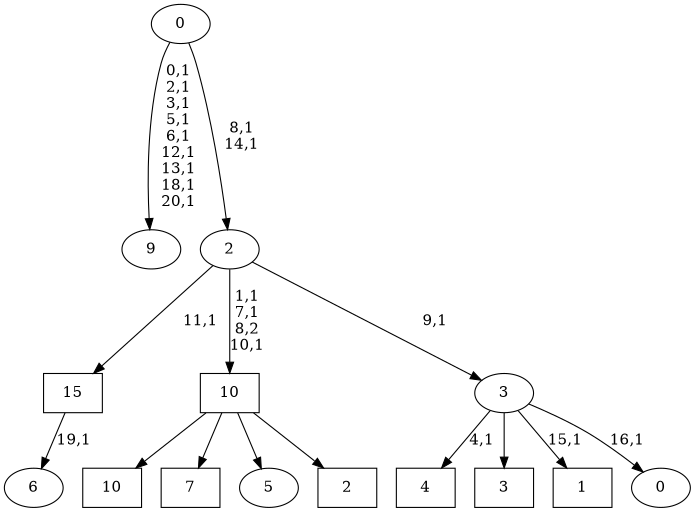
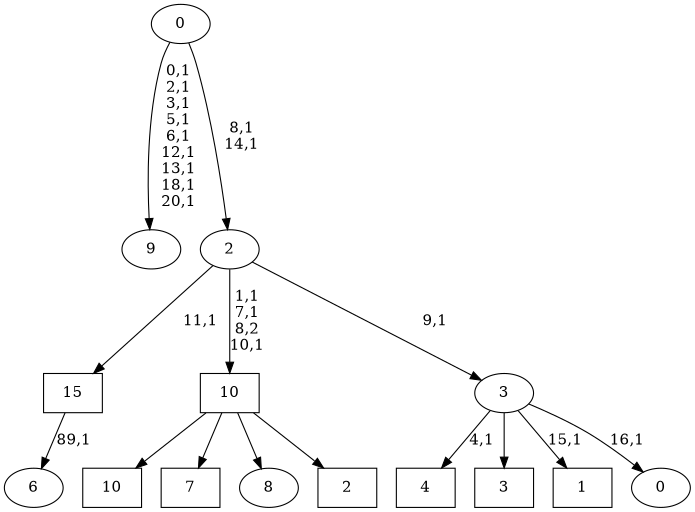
(74, 440) -> (74, 440)
(269, 488) -> (269, 488)
